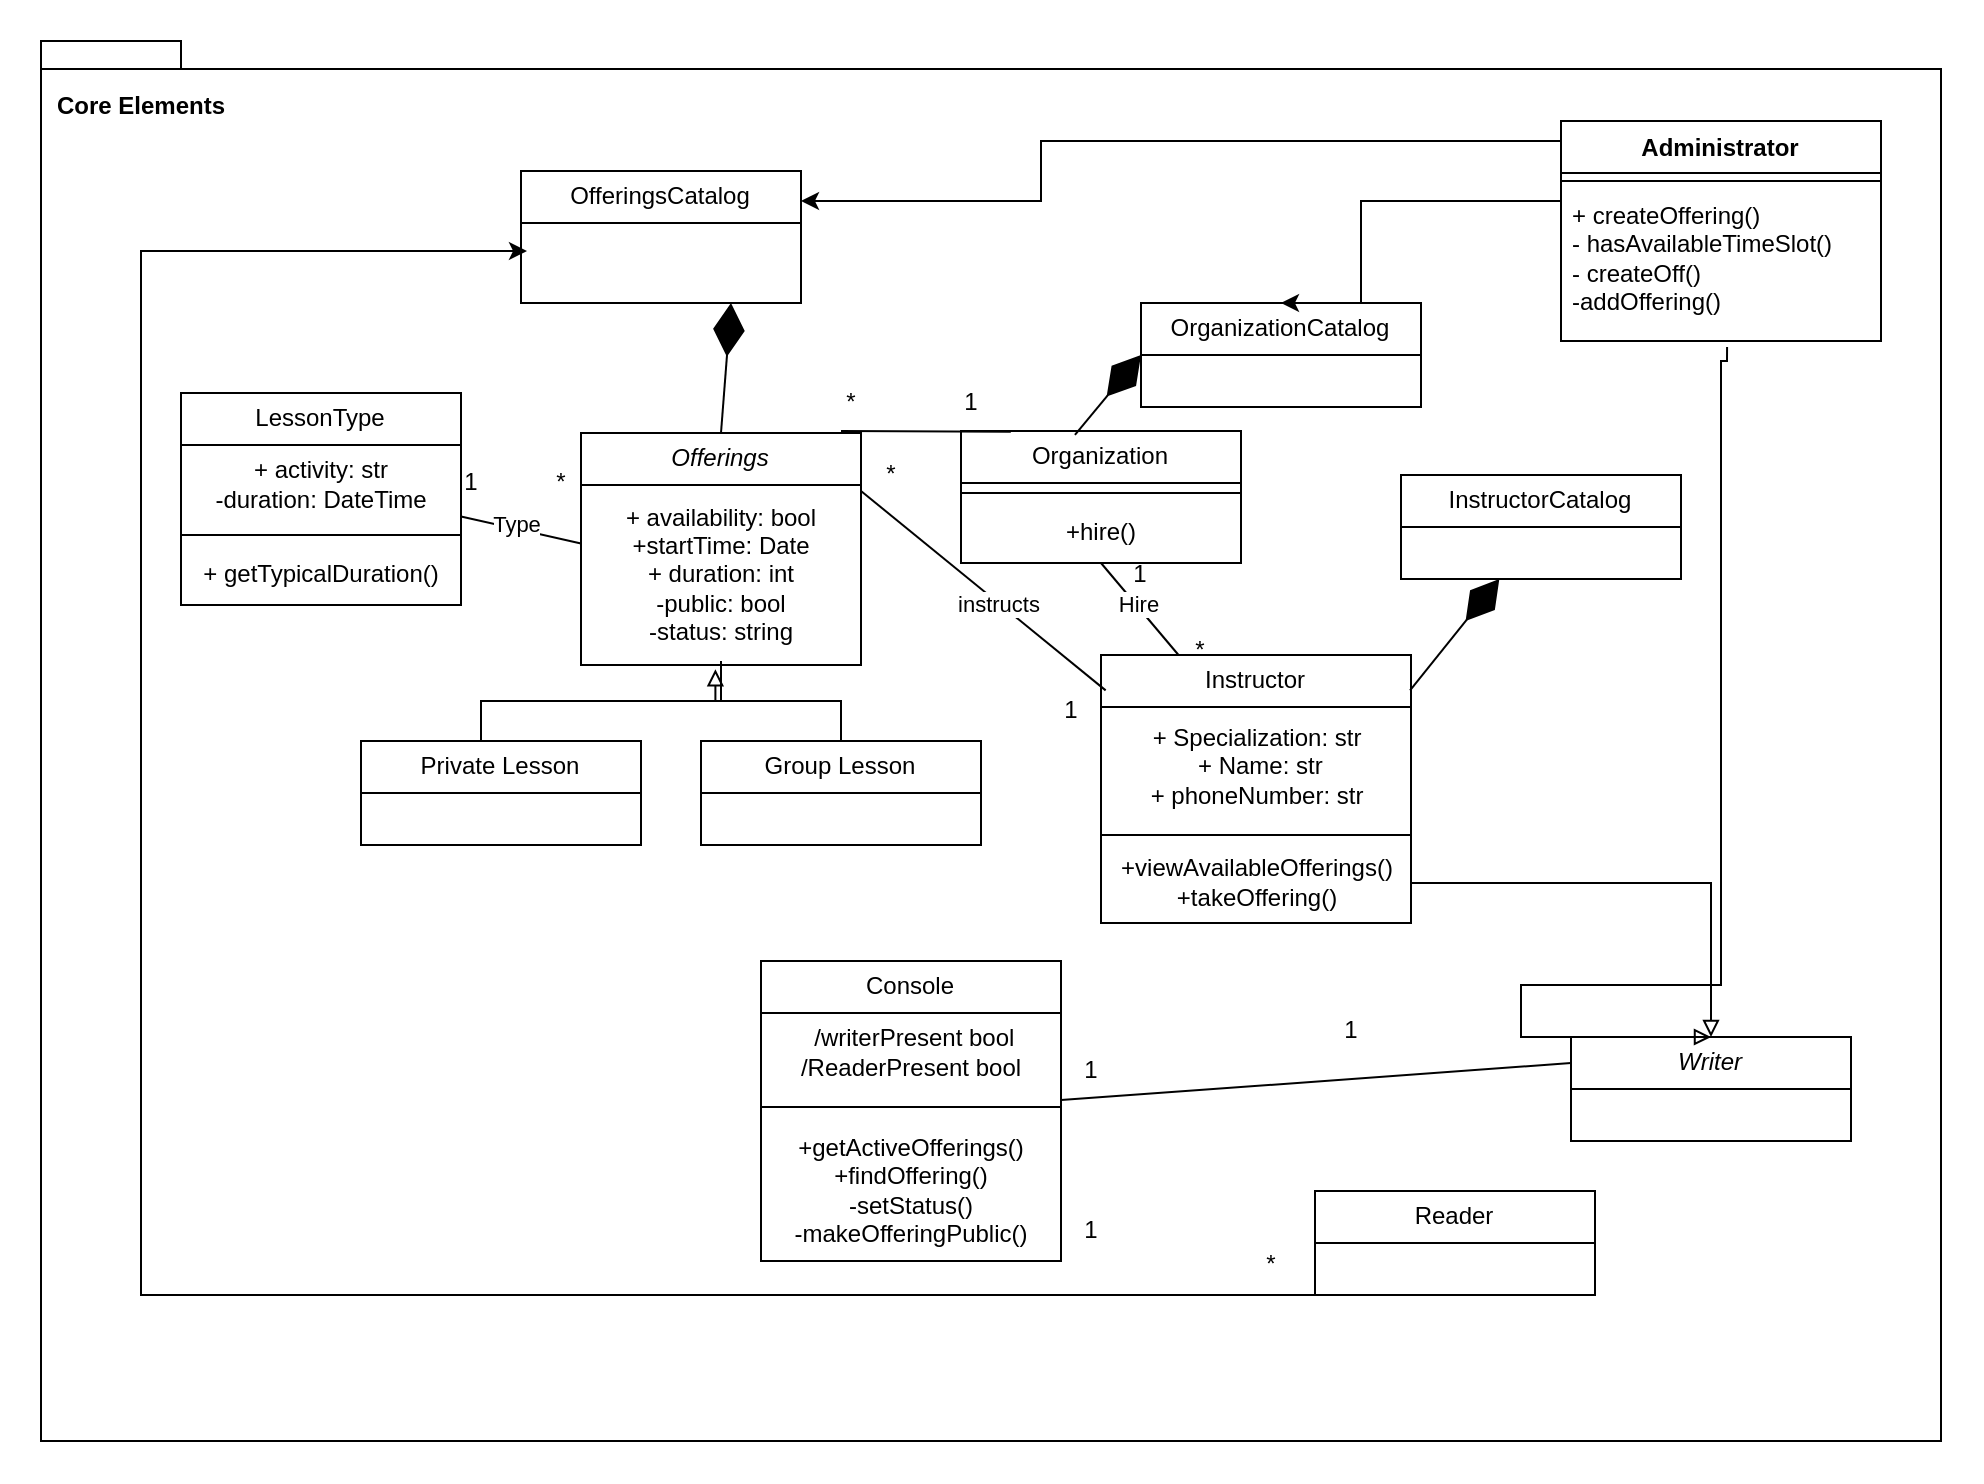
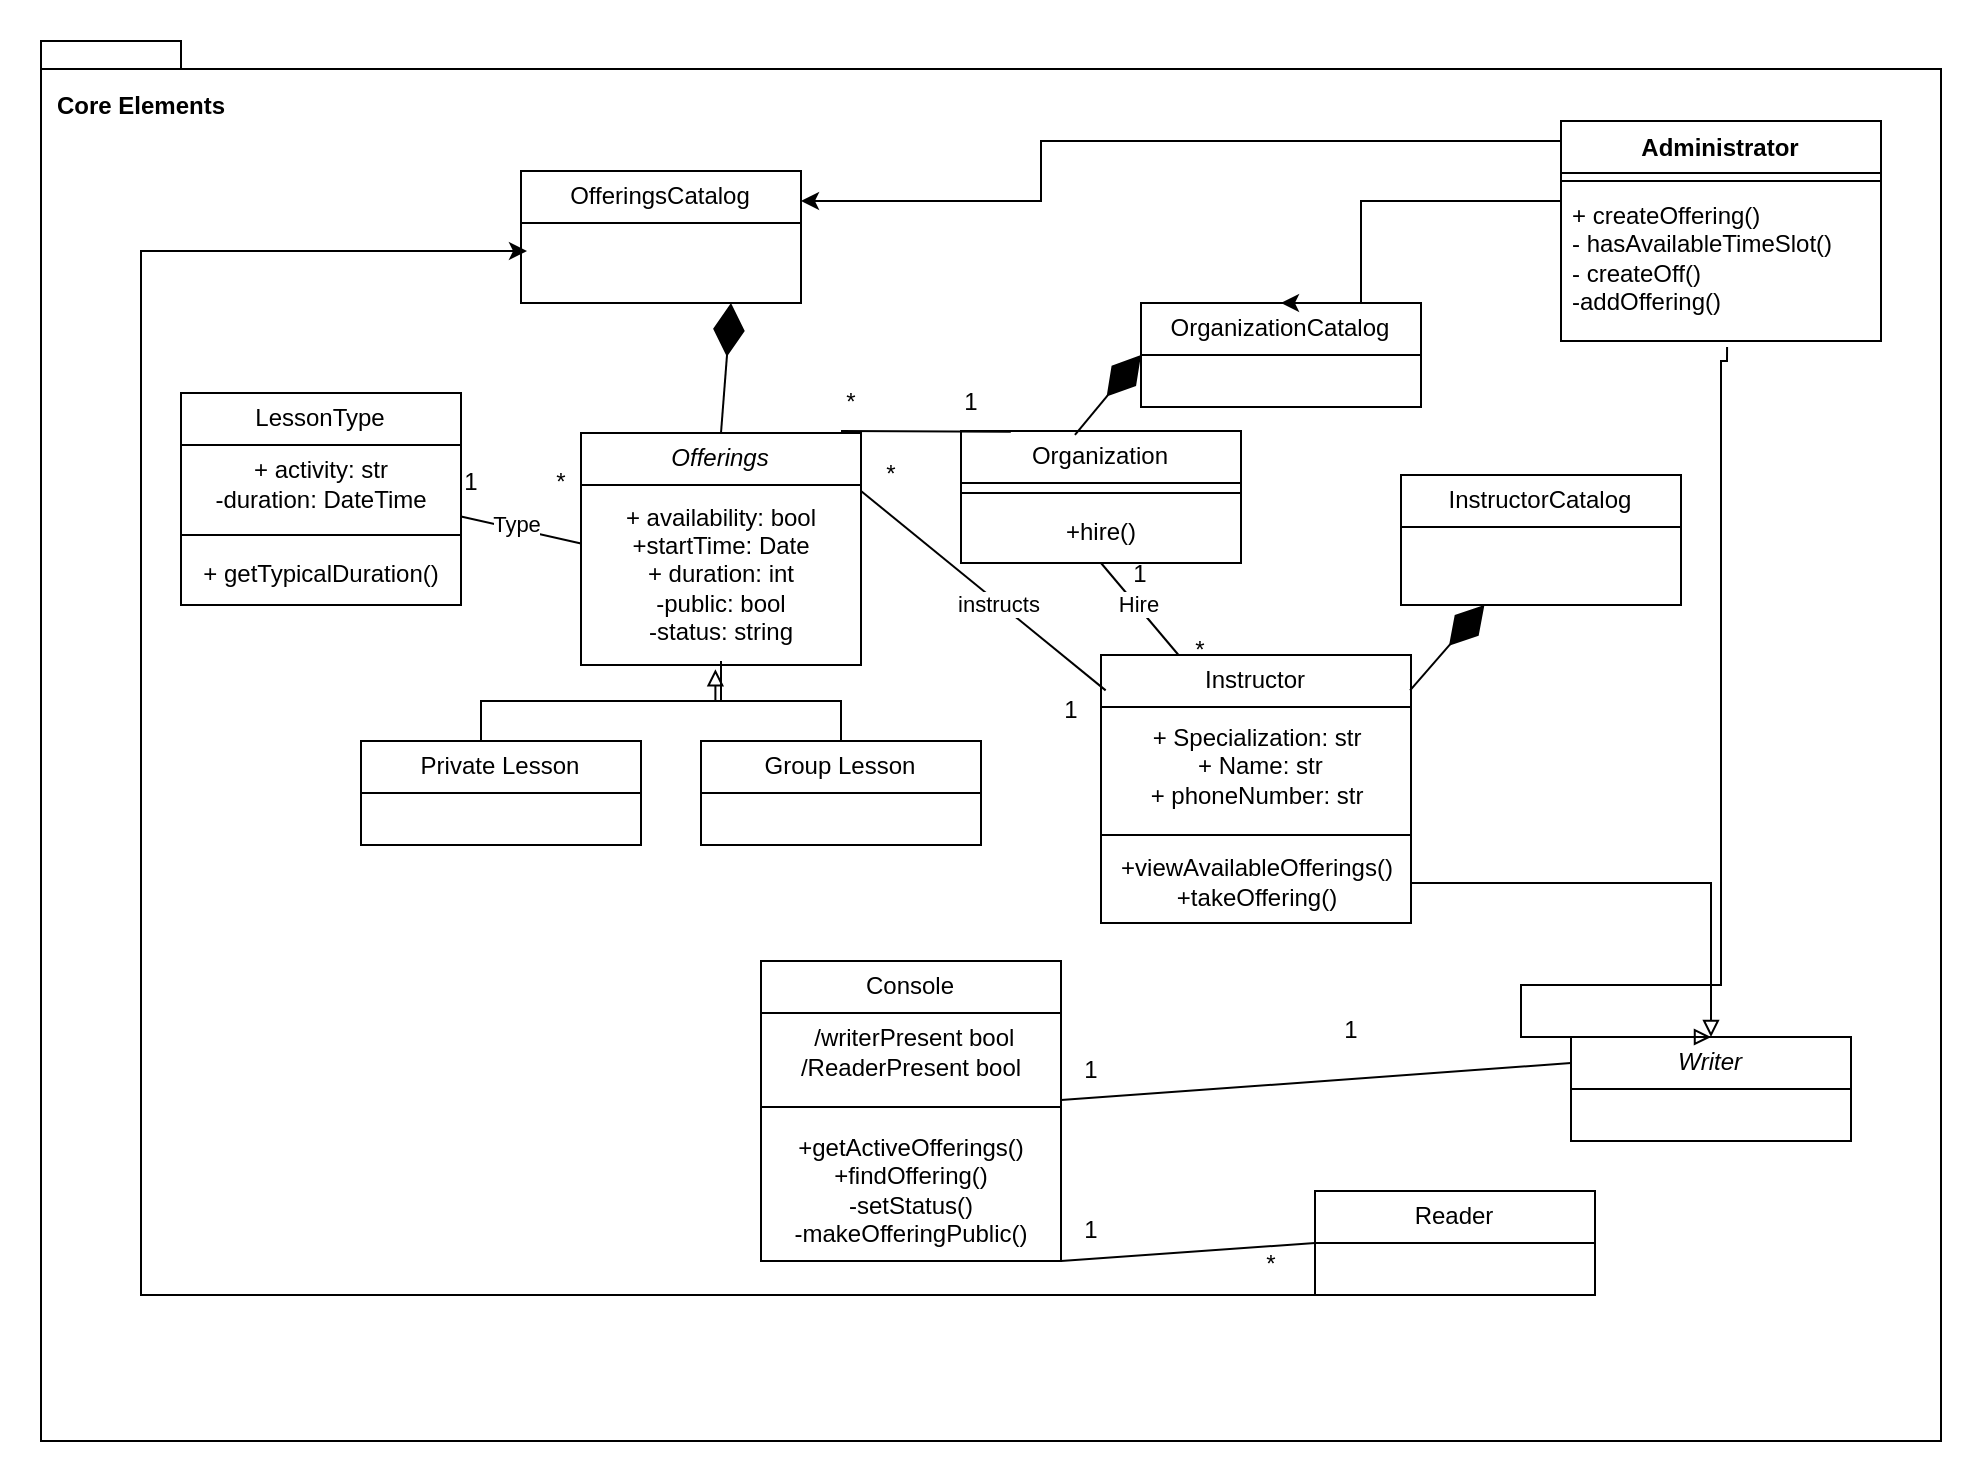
(1541, 527) -> (1541, 540)
none -> (1186, 1252)
